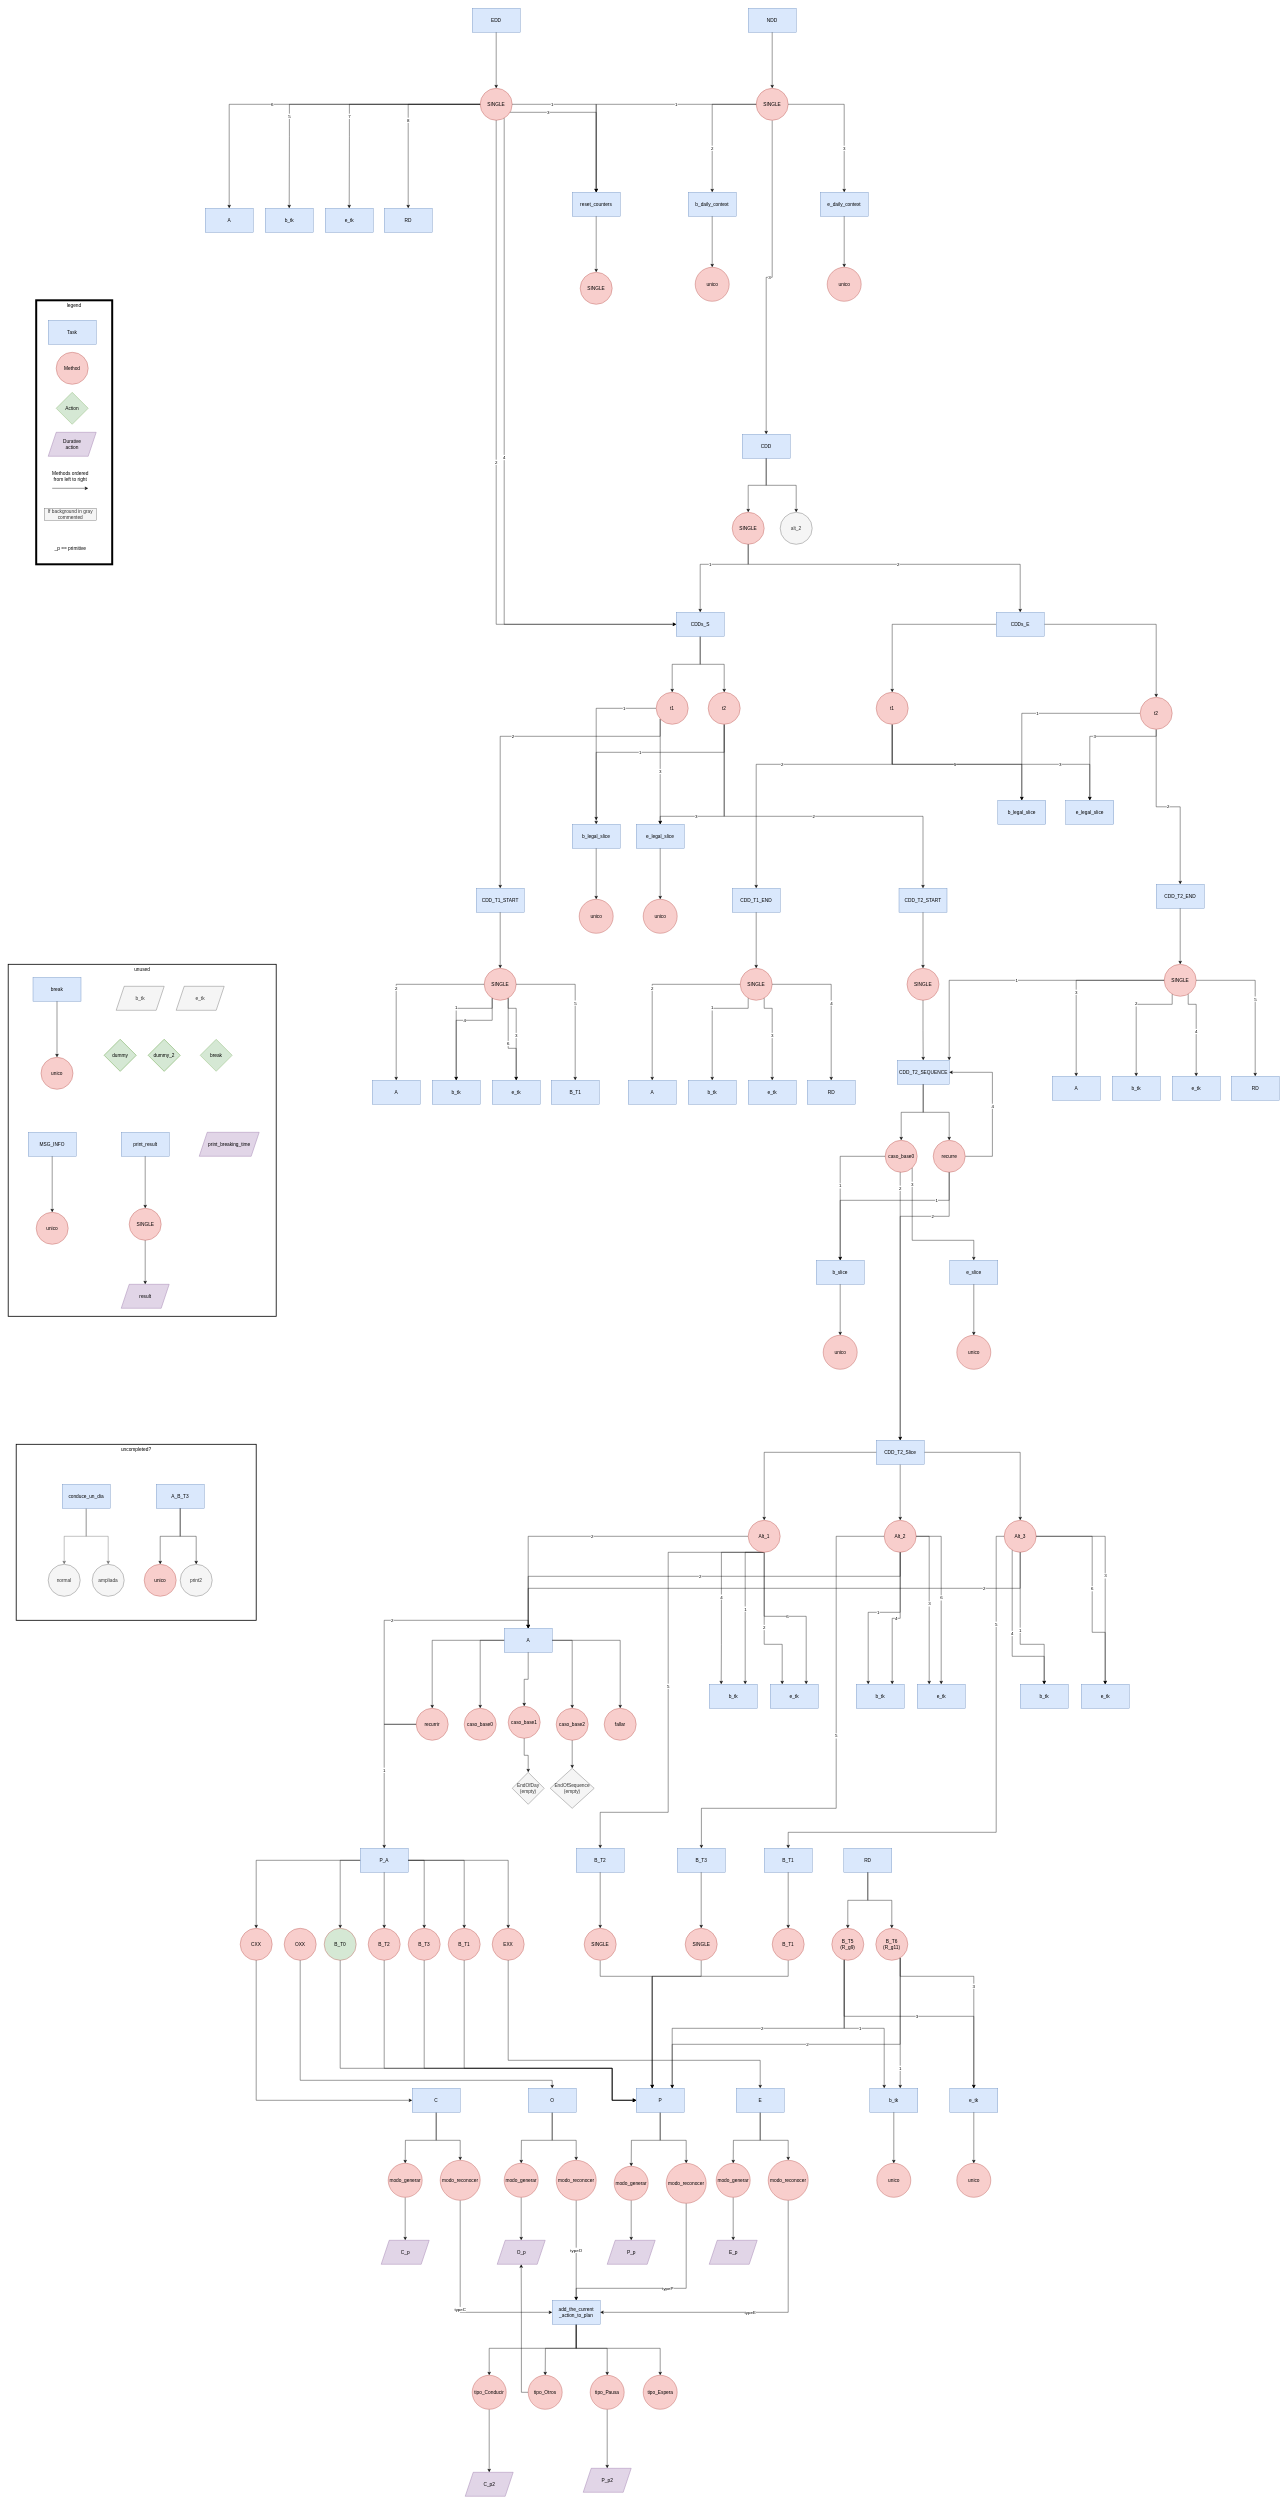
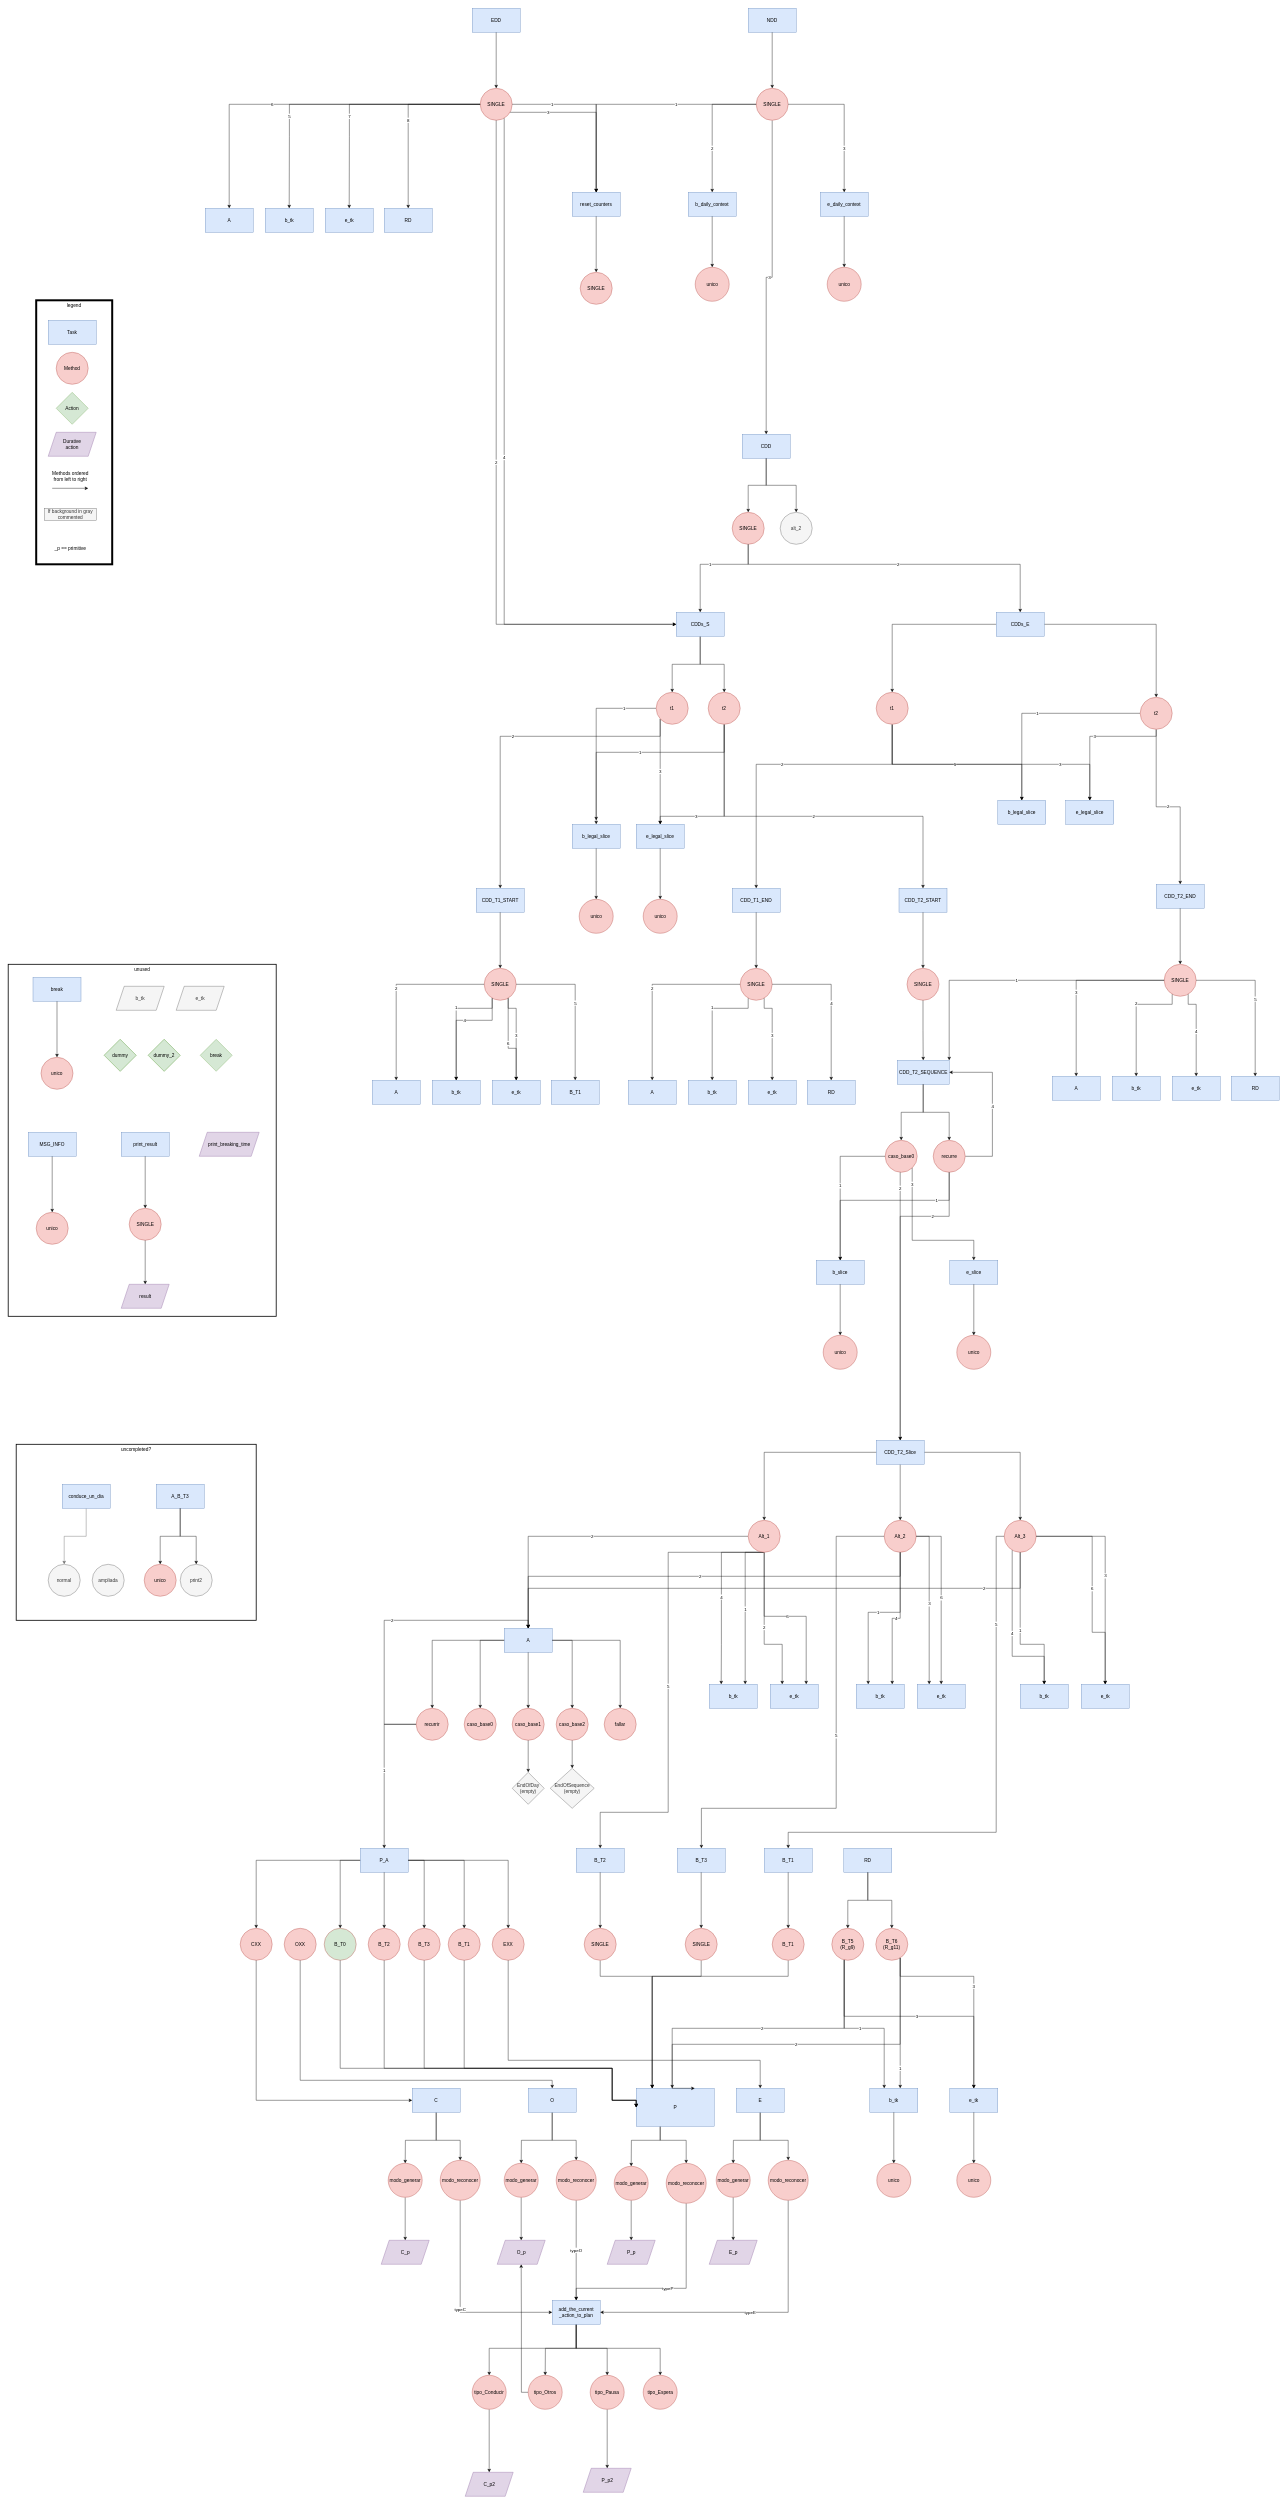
(108, 1560) -> none
(524, 1722) -> (528, 1724)
(660, 2100) -> (675, 2107)
